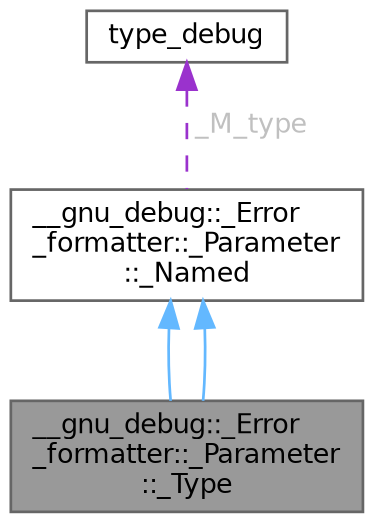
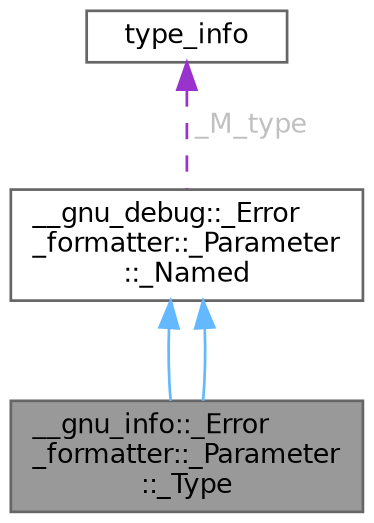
(187, 37) -> (187, 37)
(187, 456) -> (187, 456)
